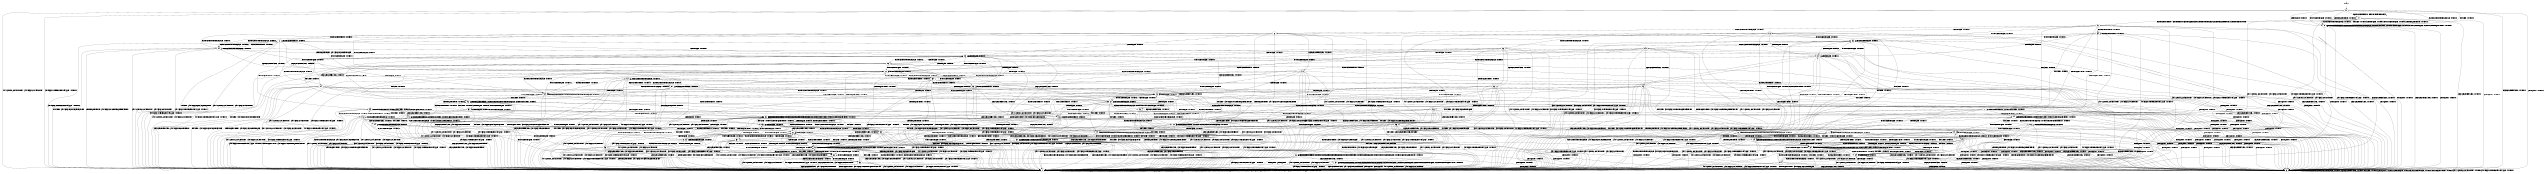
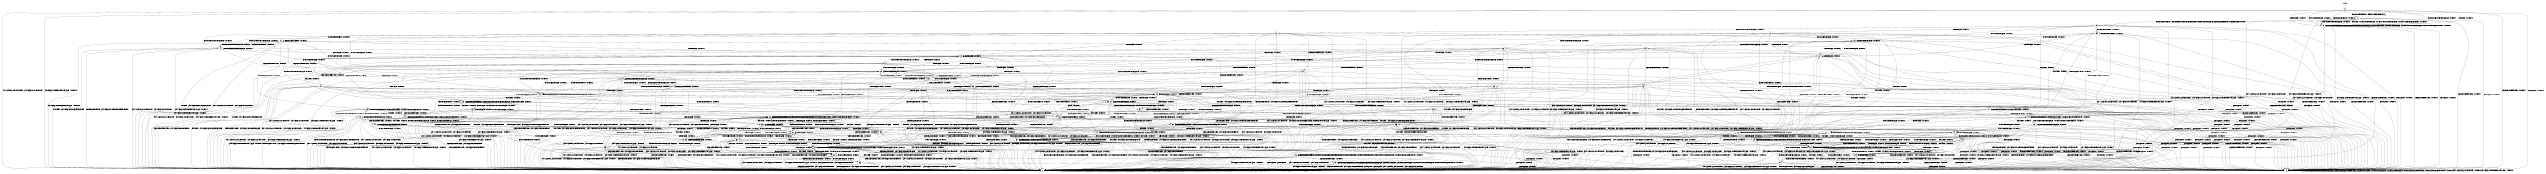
(334, 52) -> (341, 52)
(1074, 106) -> (1074, 106)
